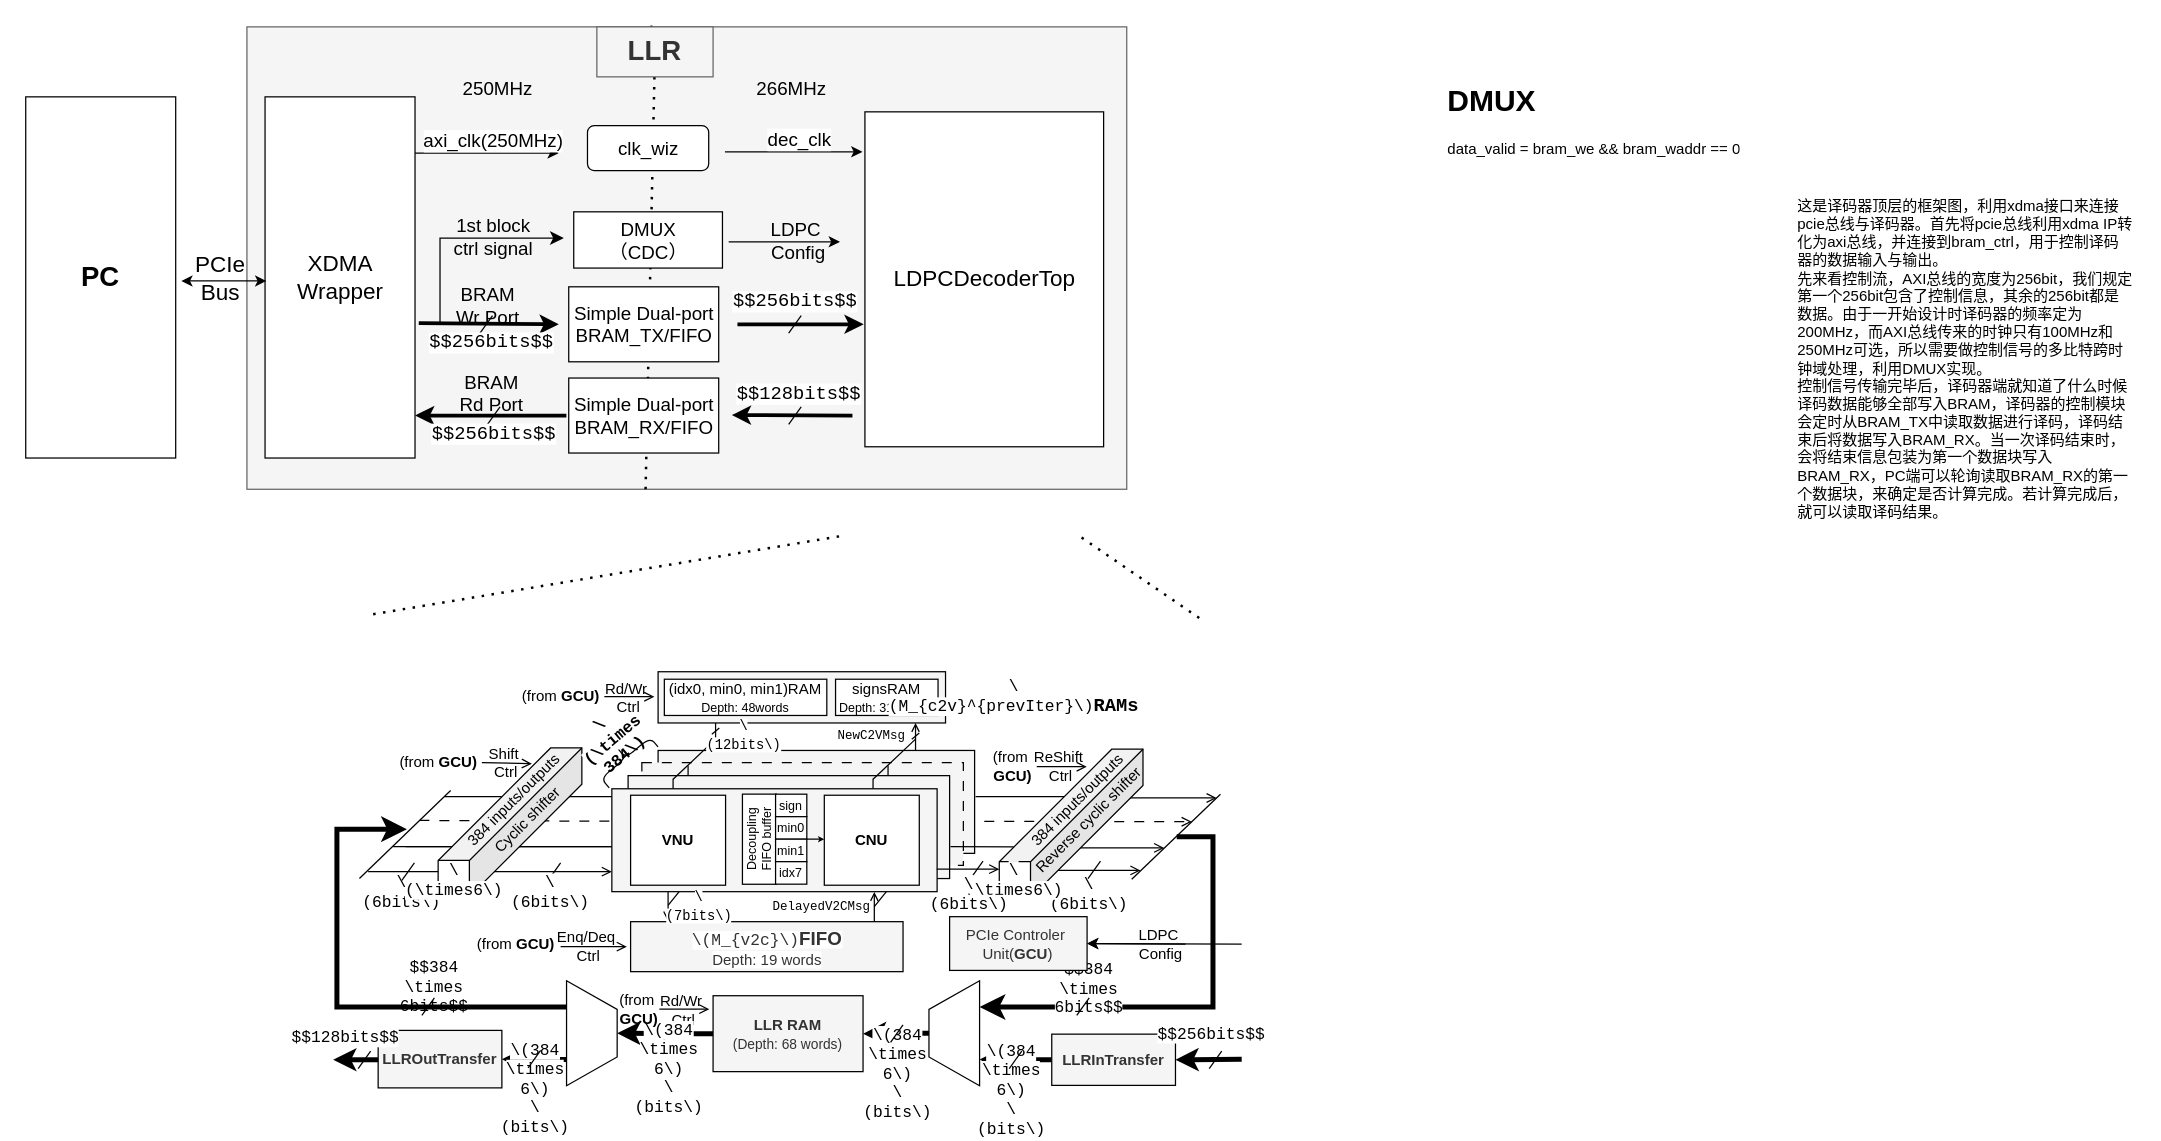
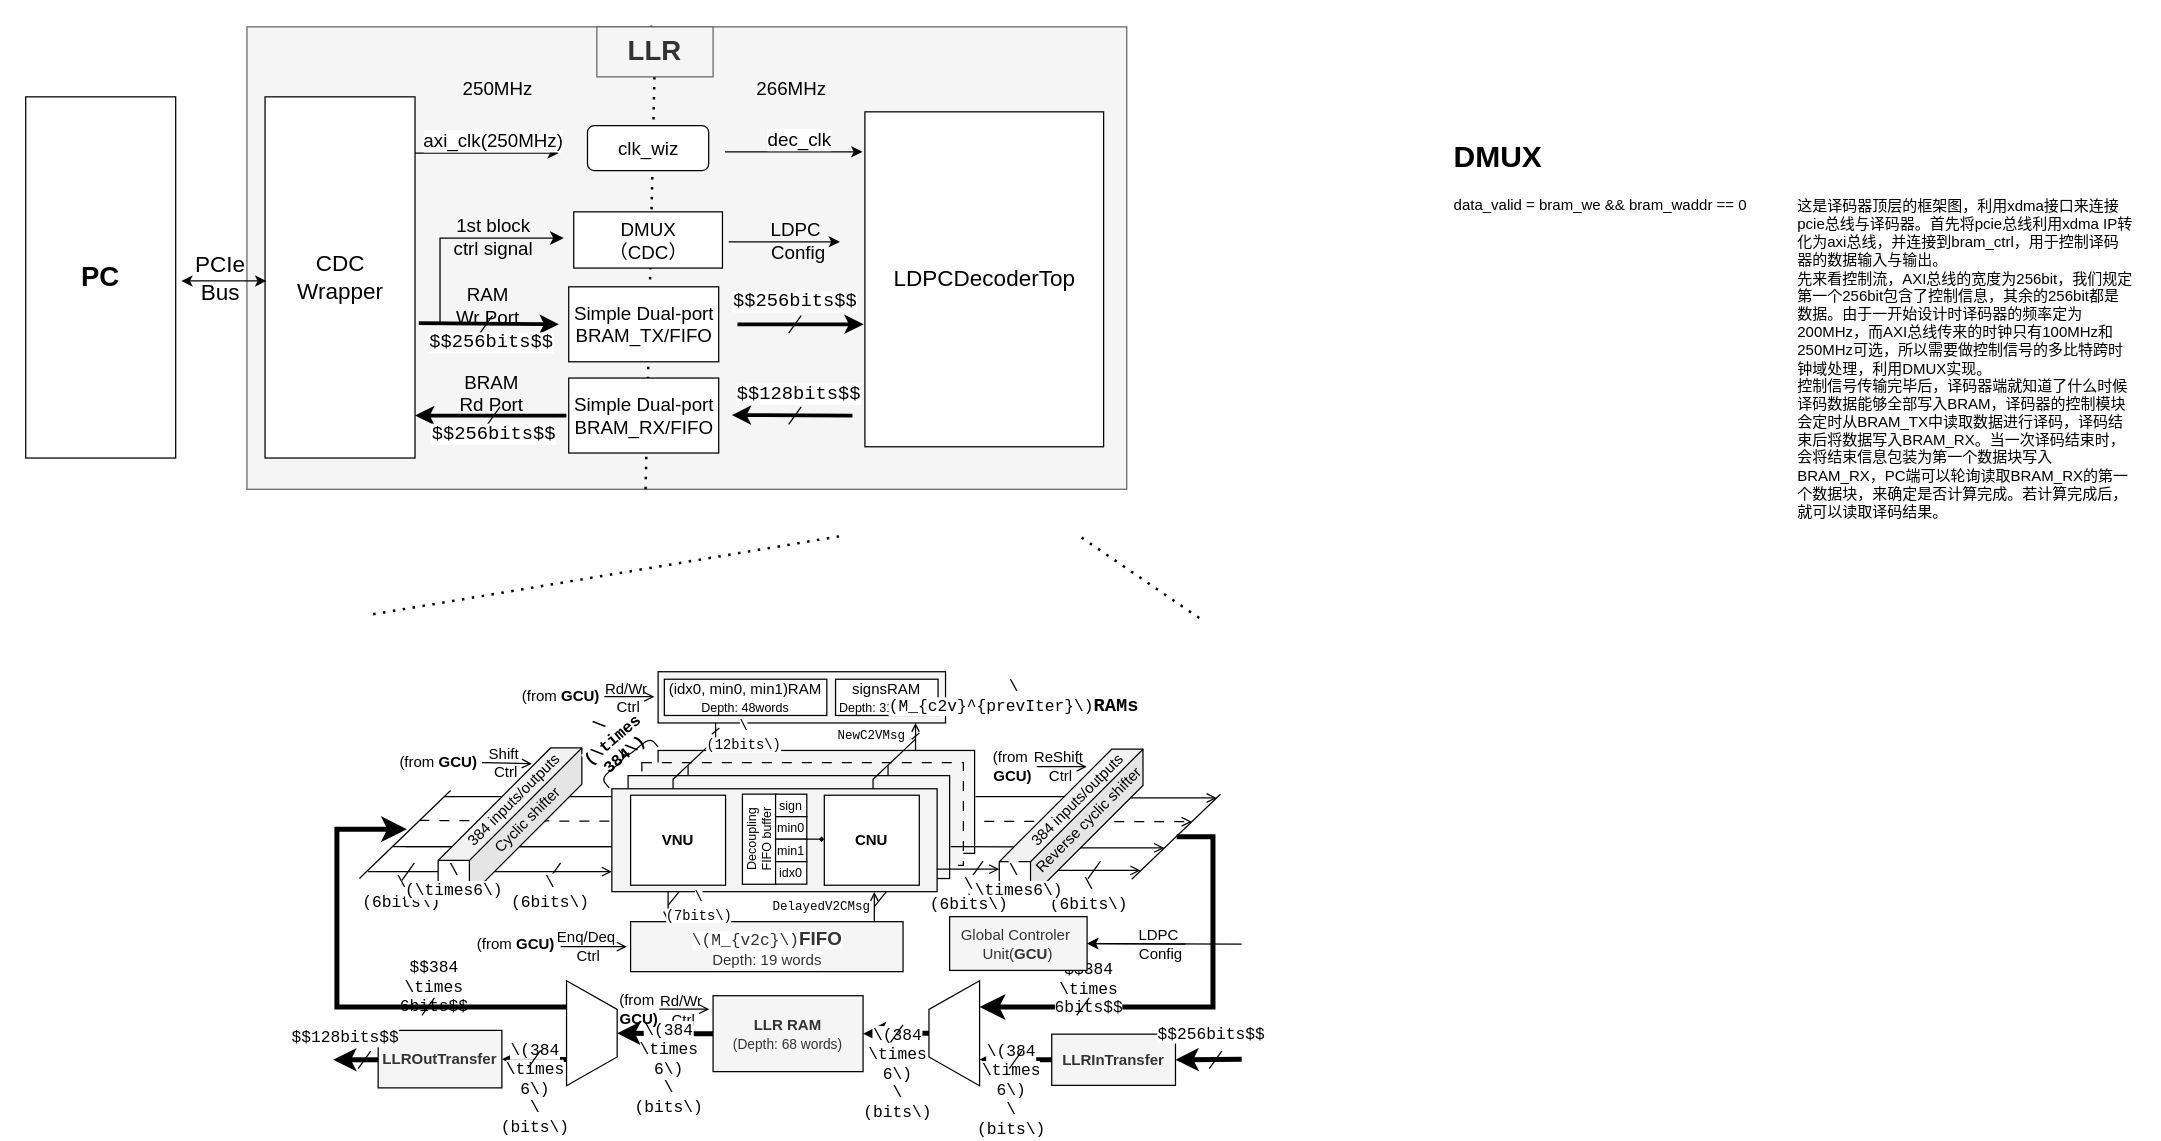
(1612, 151) -> (1618, 207)
(341, 278) -> (341, 278)
(488, 306) -> (488, 306)
(818, 839) -> (818, 839)
(791, 873) -> (791, 873)
(1018, 944) -> (1018, 944)
